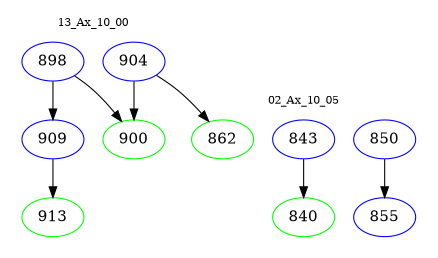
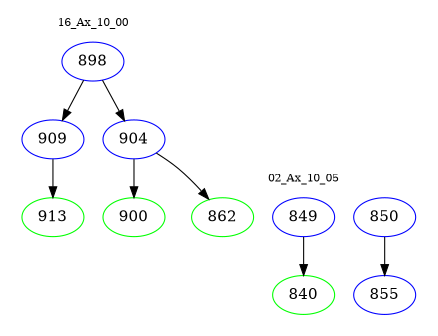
(93, 23) -> (93, 23)
(96, 93) -> (111, 96)
(304, 139) -> (304, 217)
